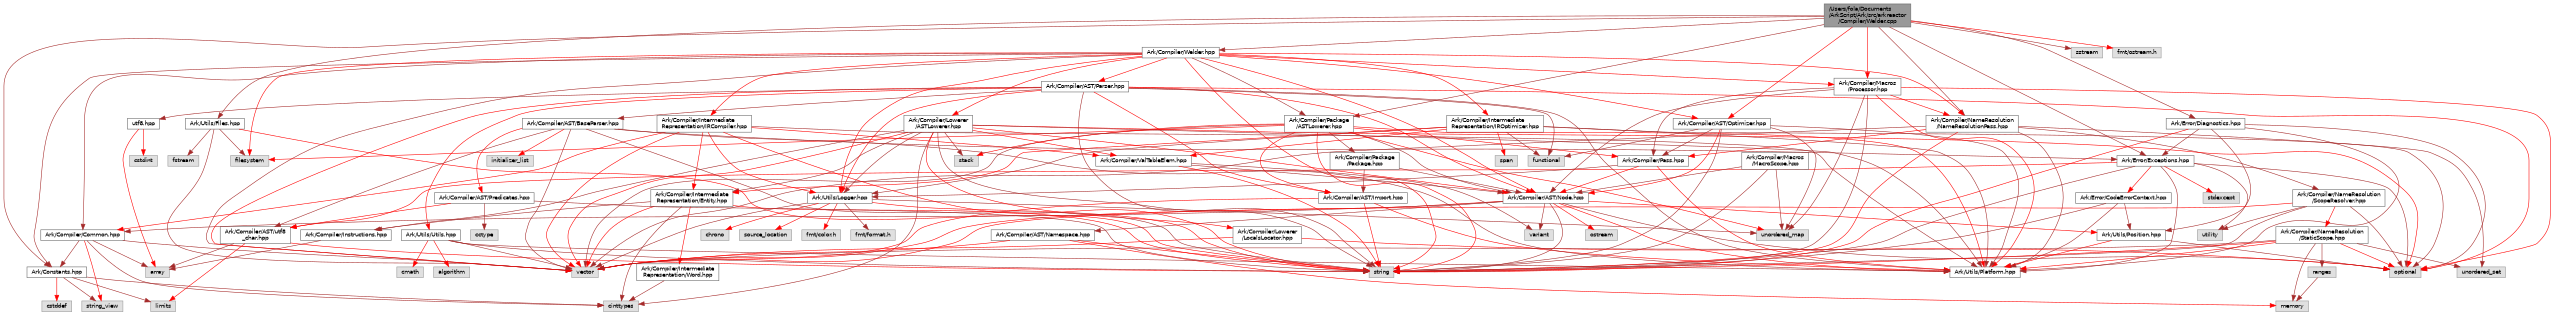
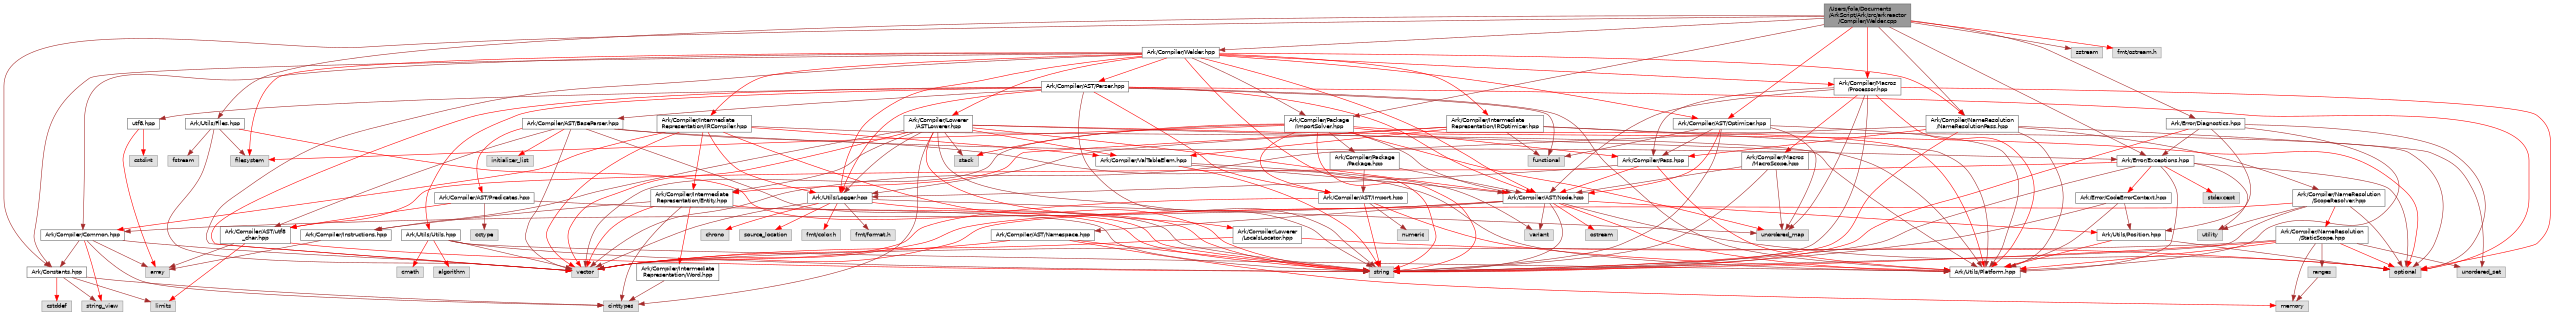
(1917, 104) -> (1824, 122)
(1319, 124) -> (1319, 124)
(1506, 161) -> none
none -> (1413, 235)
